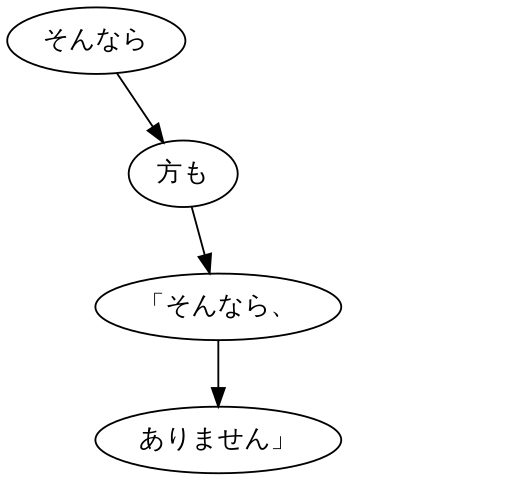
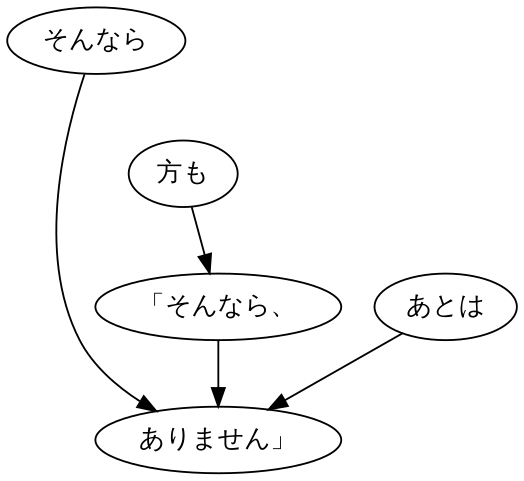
(135, 100) -> (57, 251)
none -> (446, 307)
